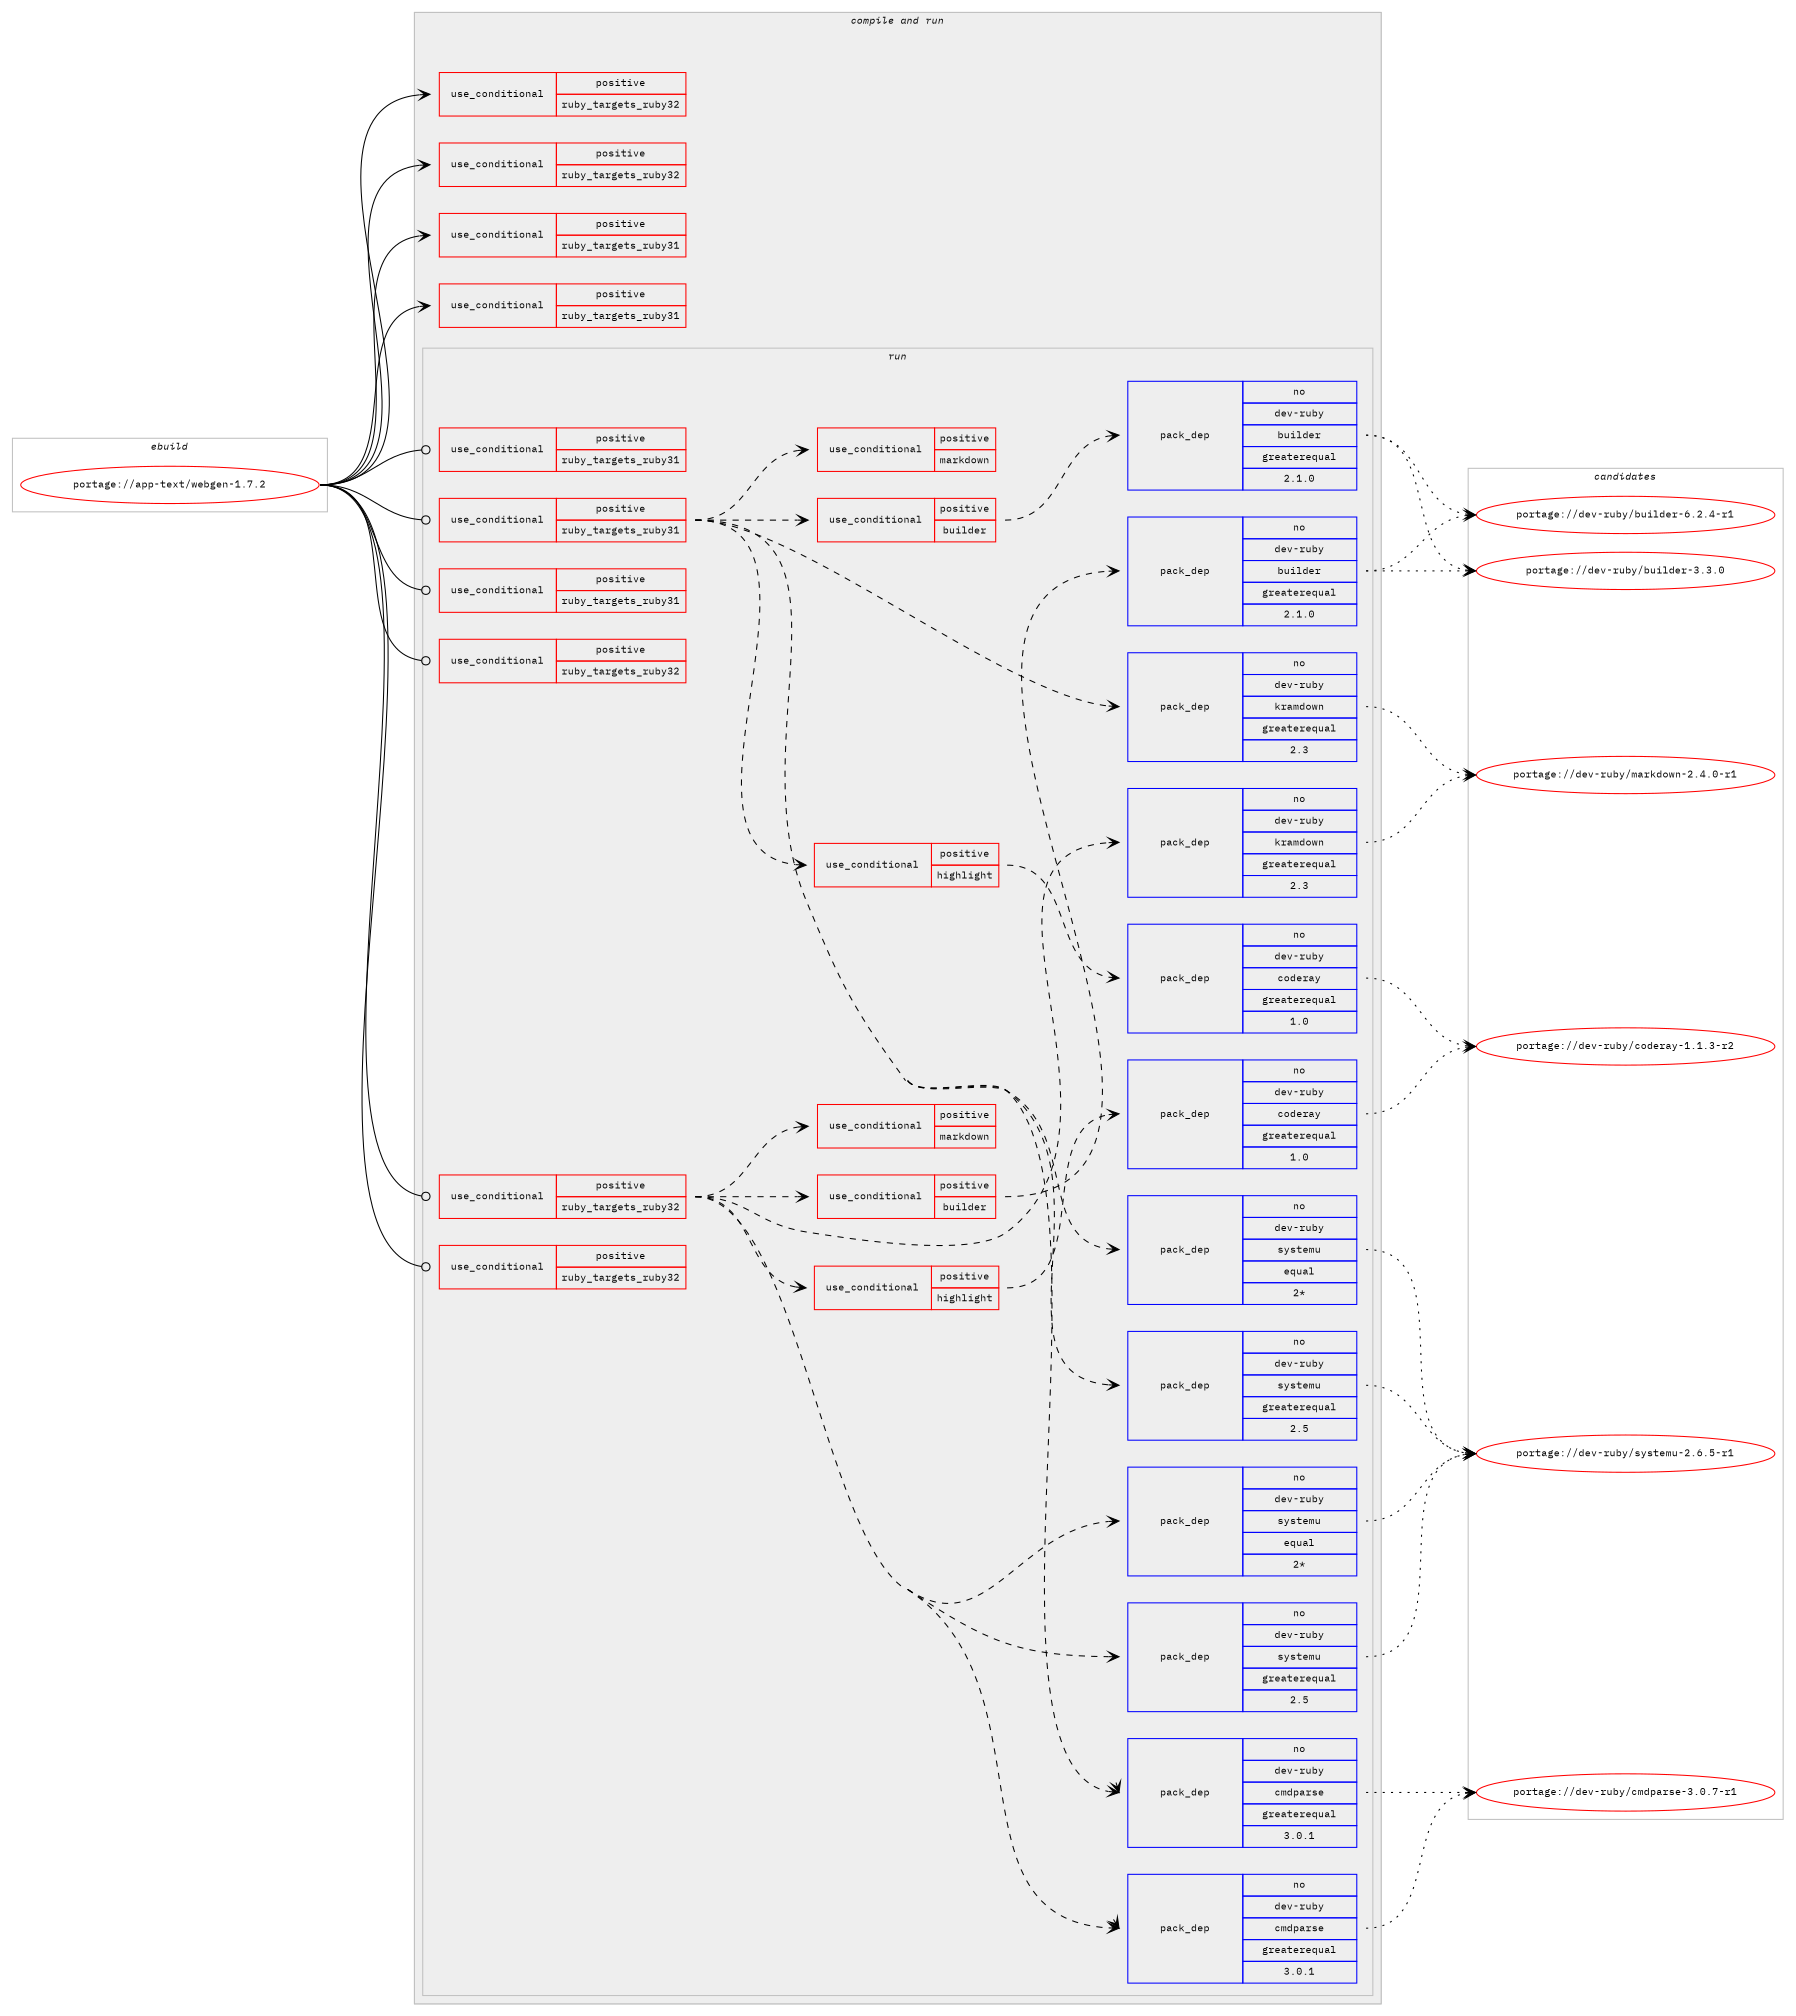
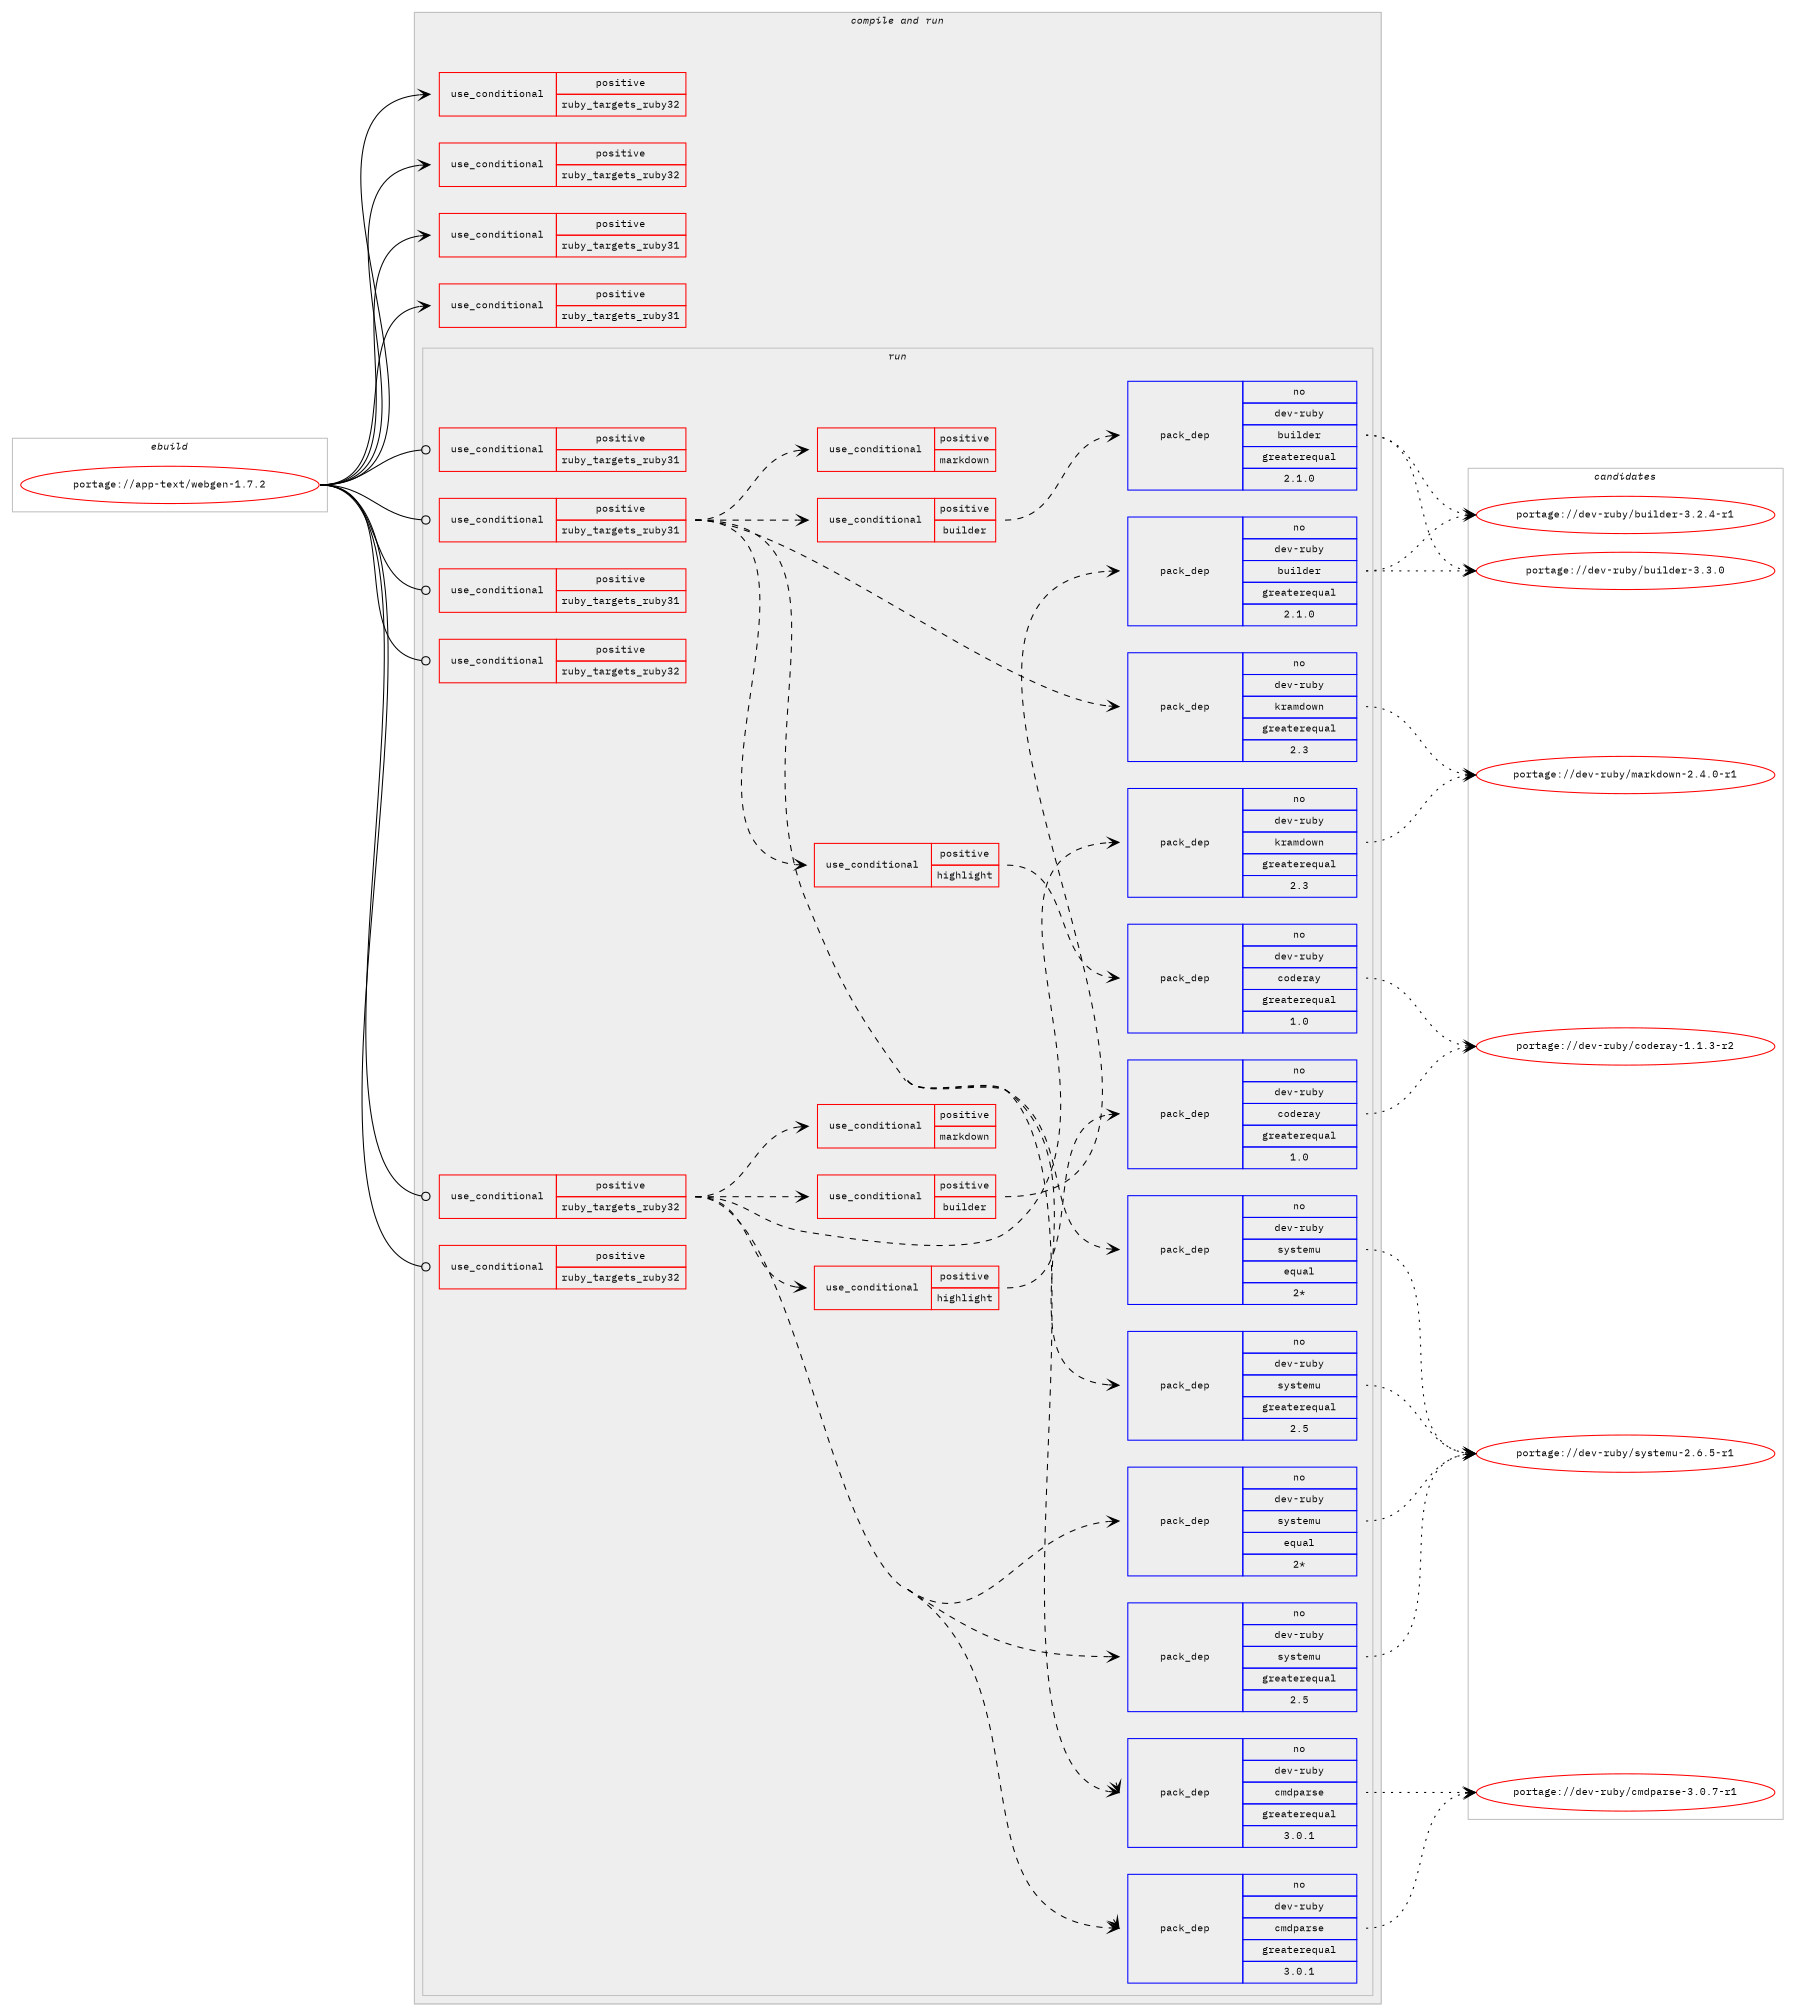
(1626, 515) -> (1626, 515)
